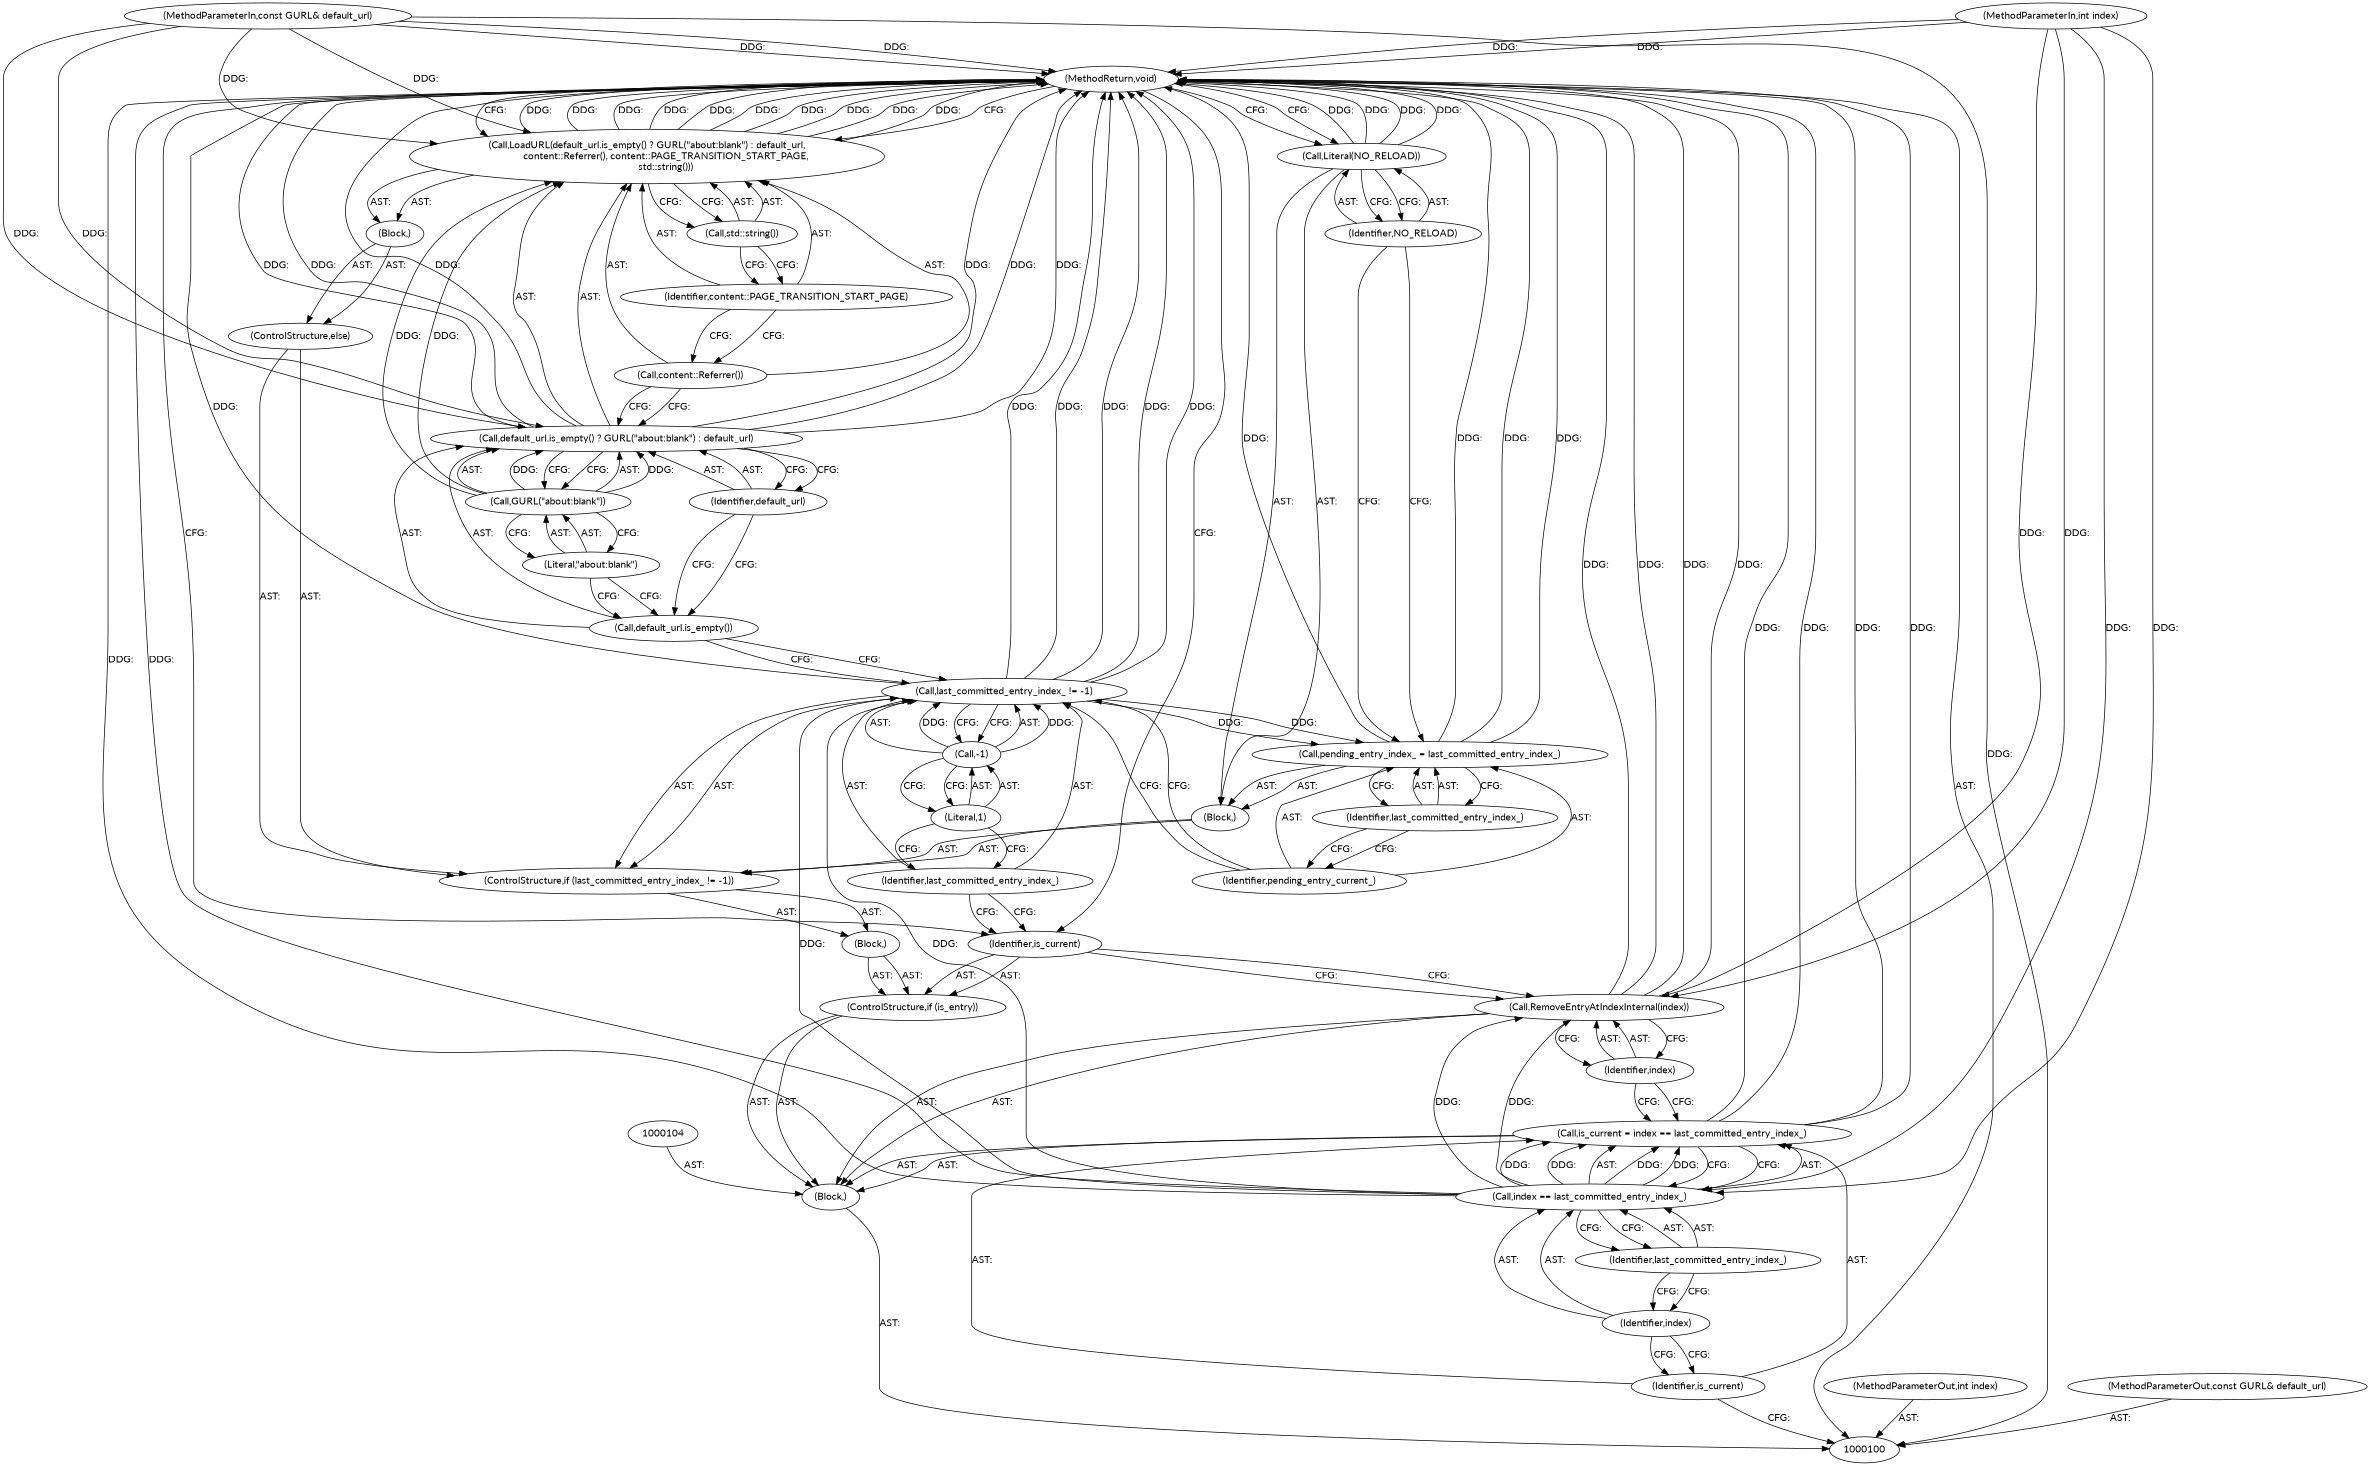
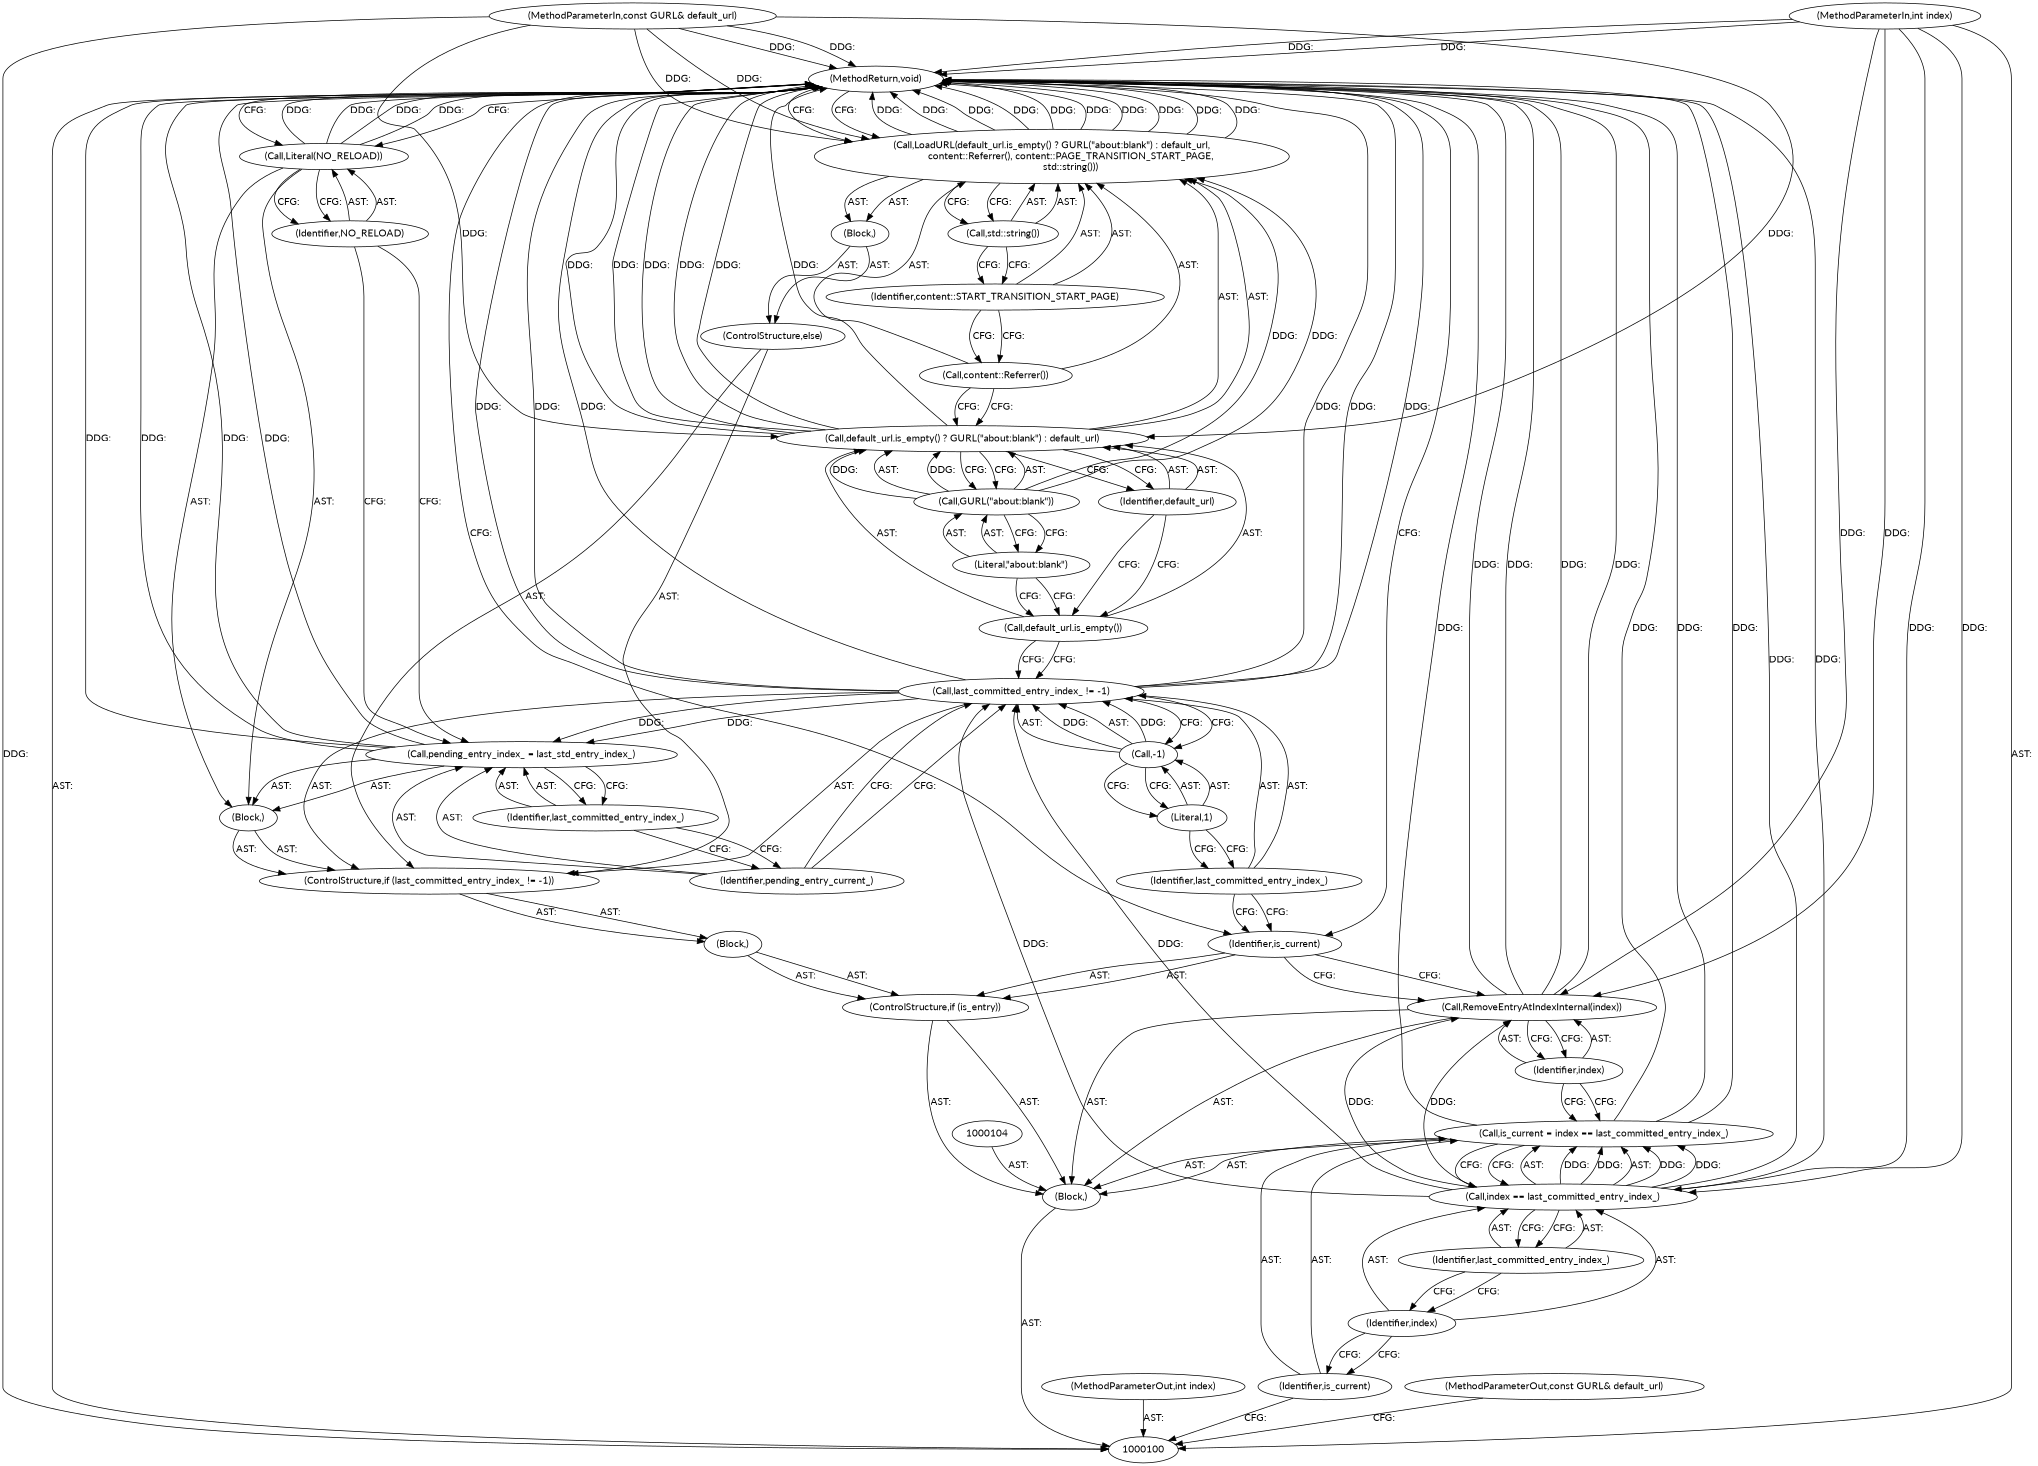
(786, 297) -> (995, 297)
(1430, 755) -> (522, 755)
none -> (2011, 1106)
(2122, 1418) -> (1386, 1418)
